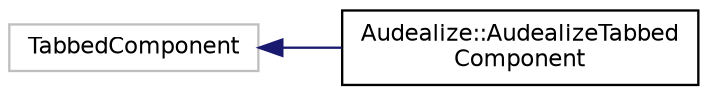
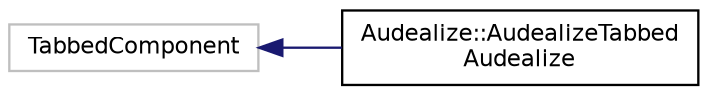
(520, 48) -> (520, 48)
